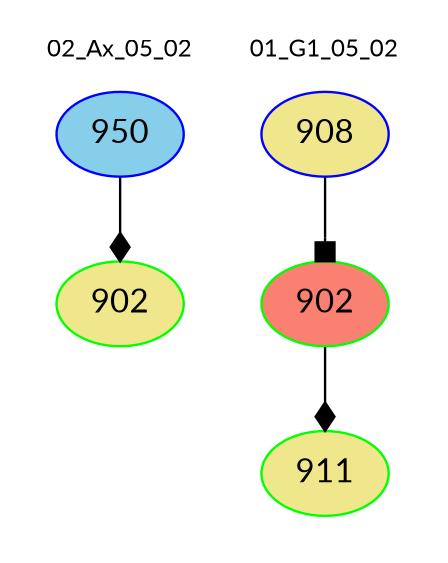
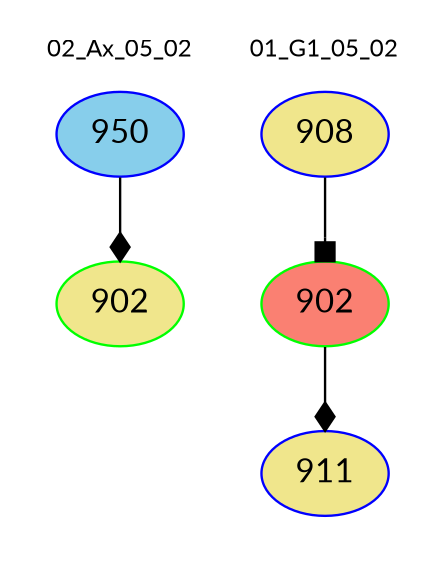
(325, 473) -> (325, 473)
